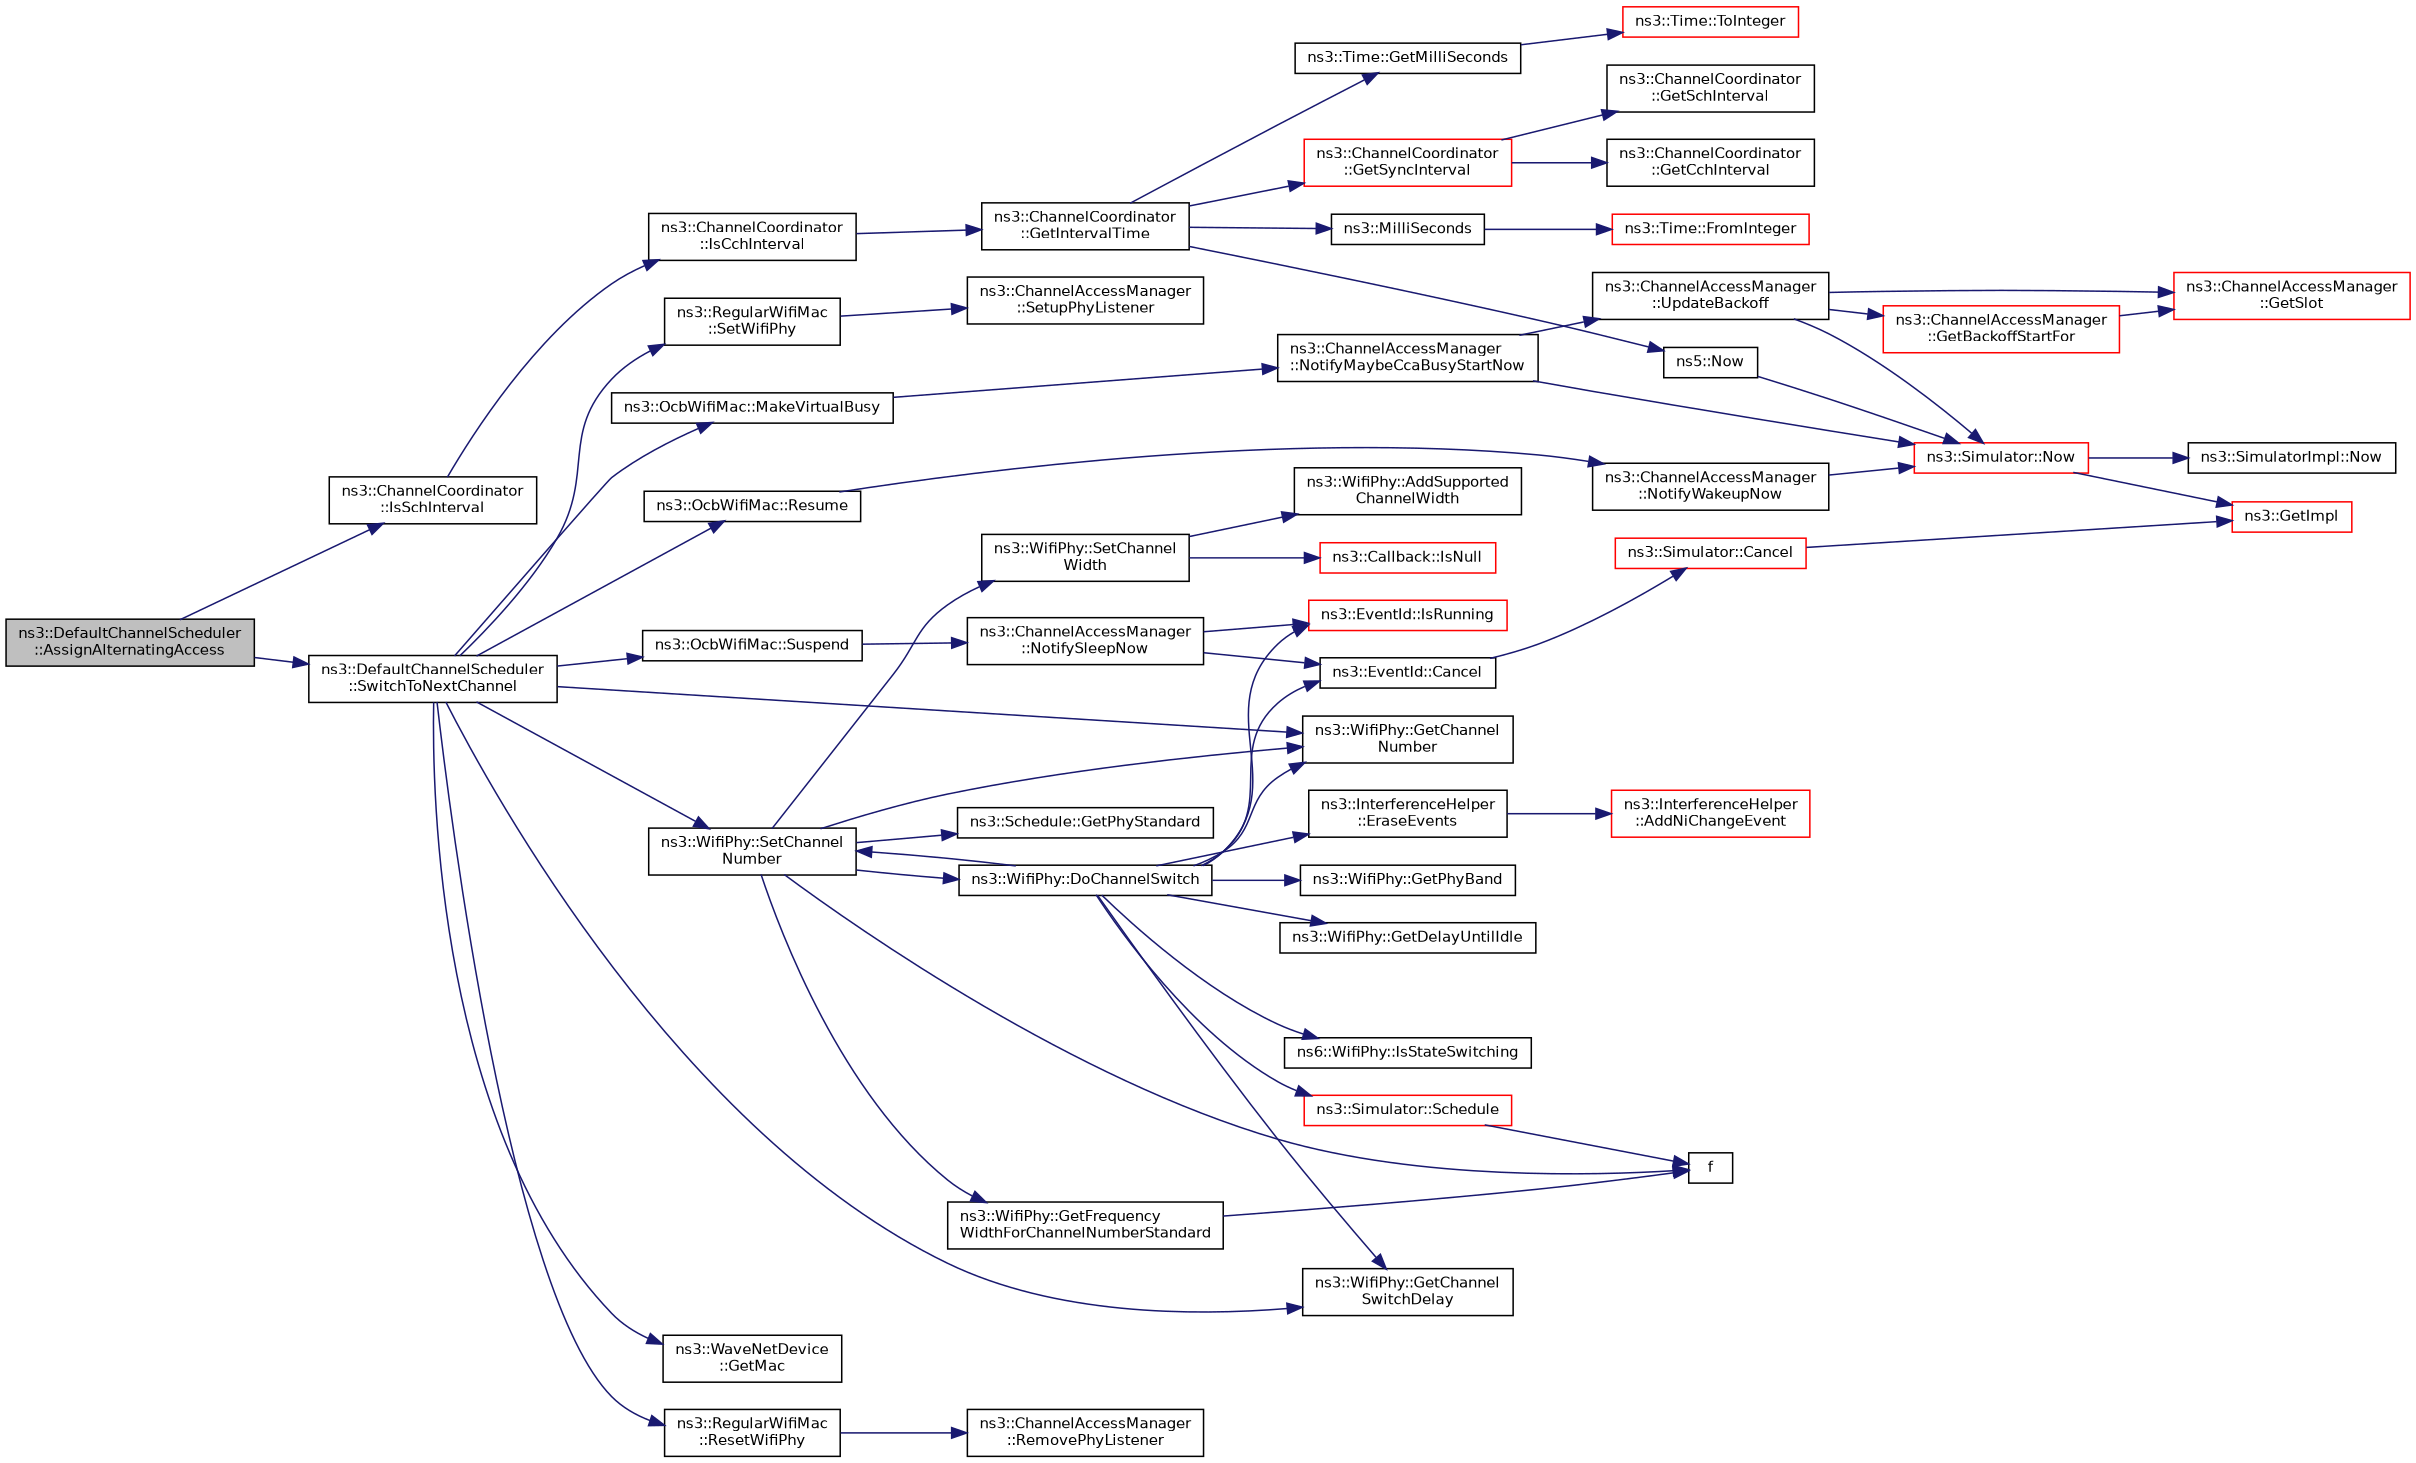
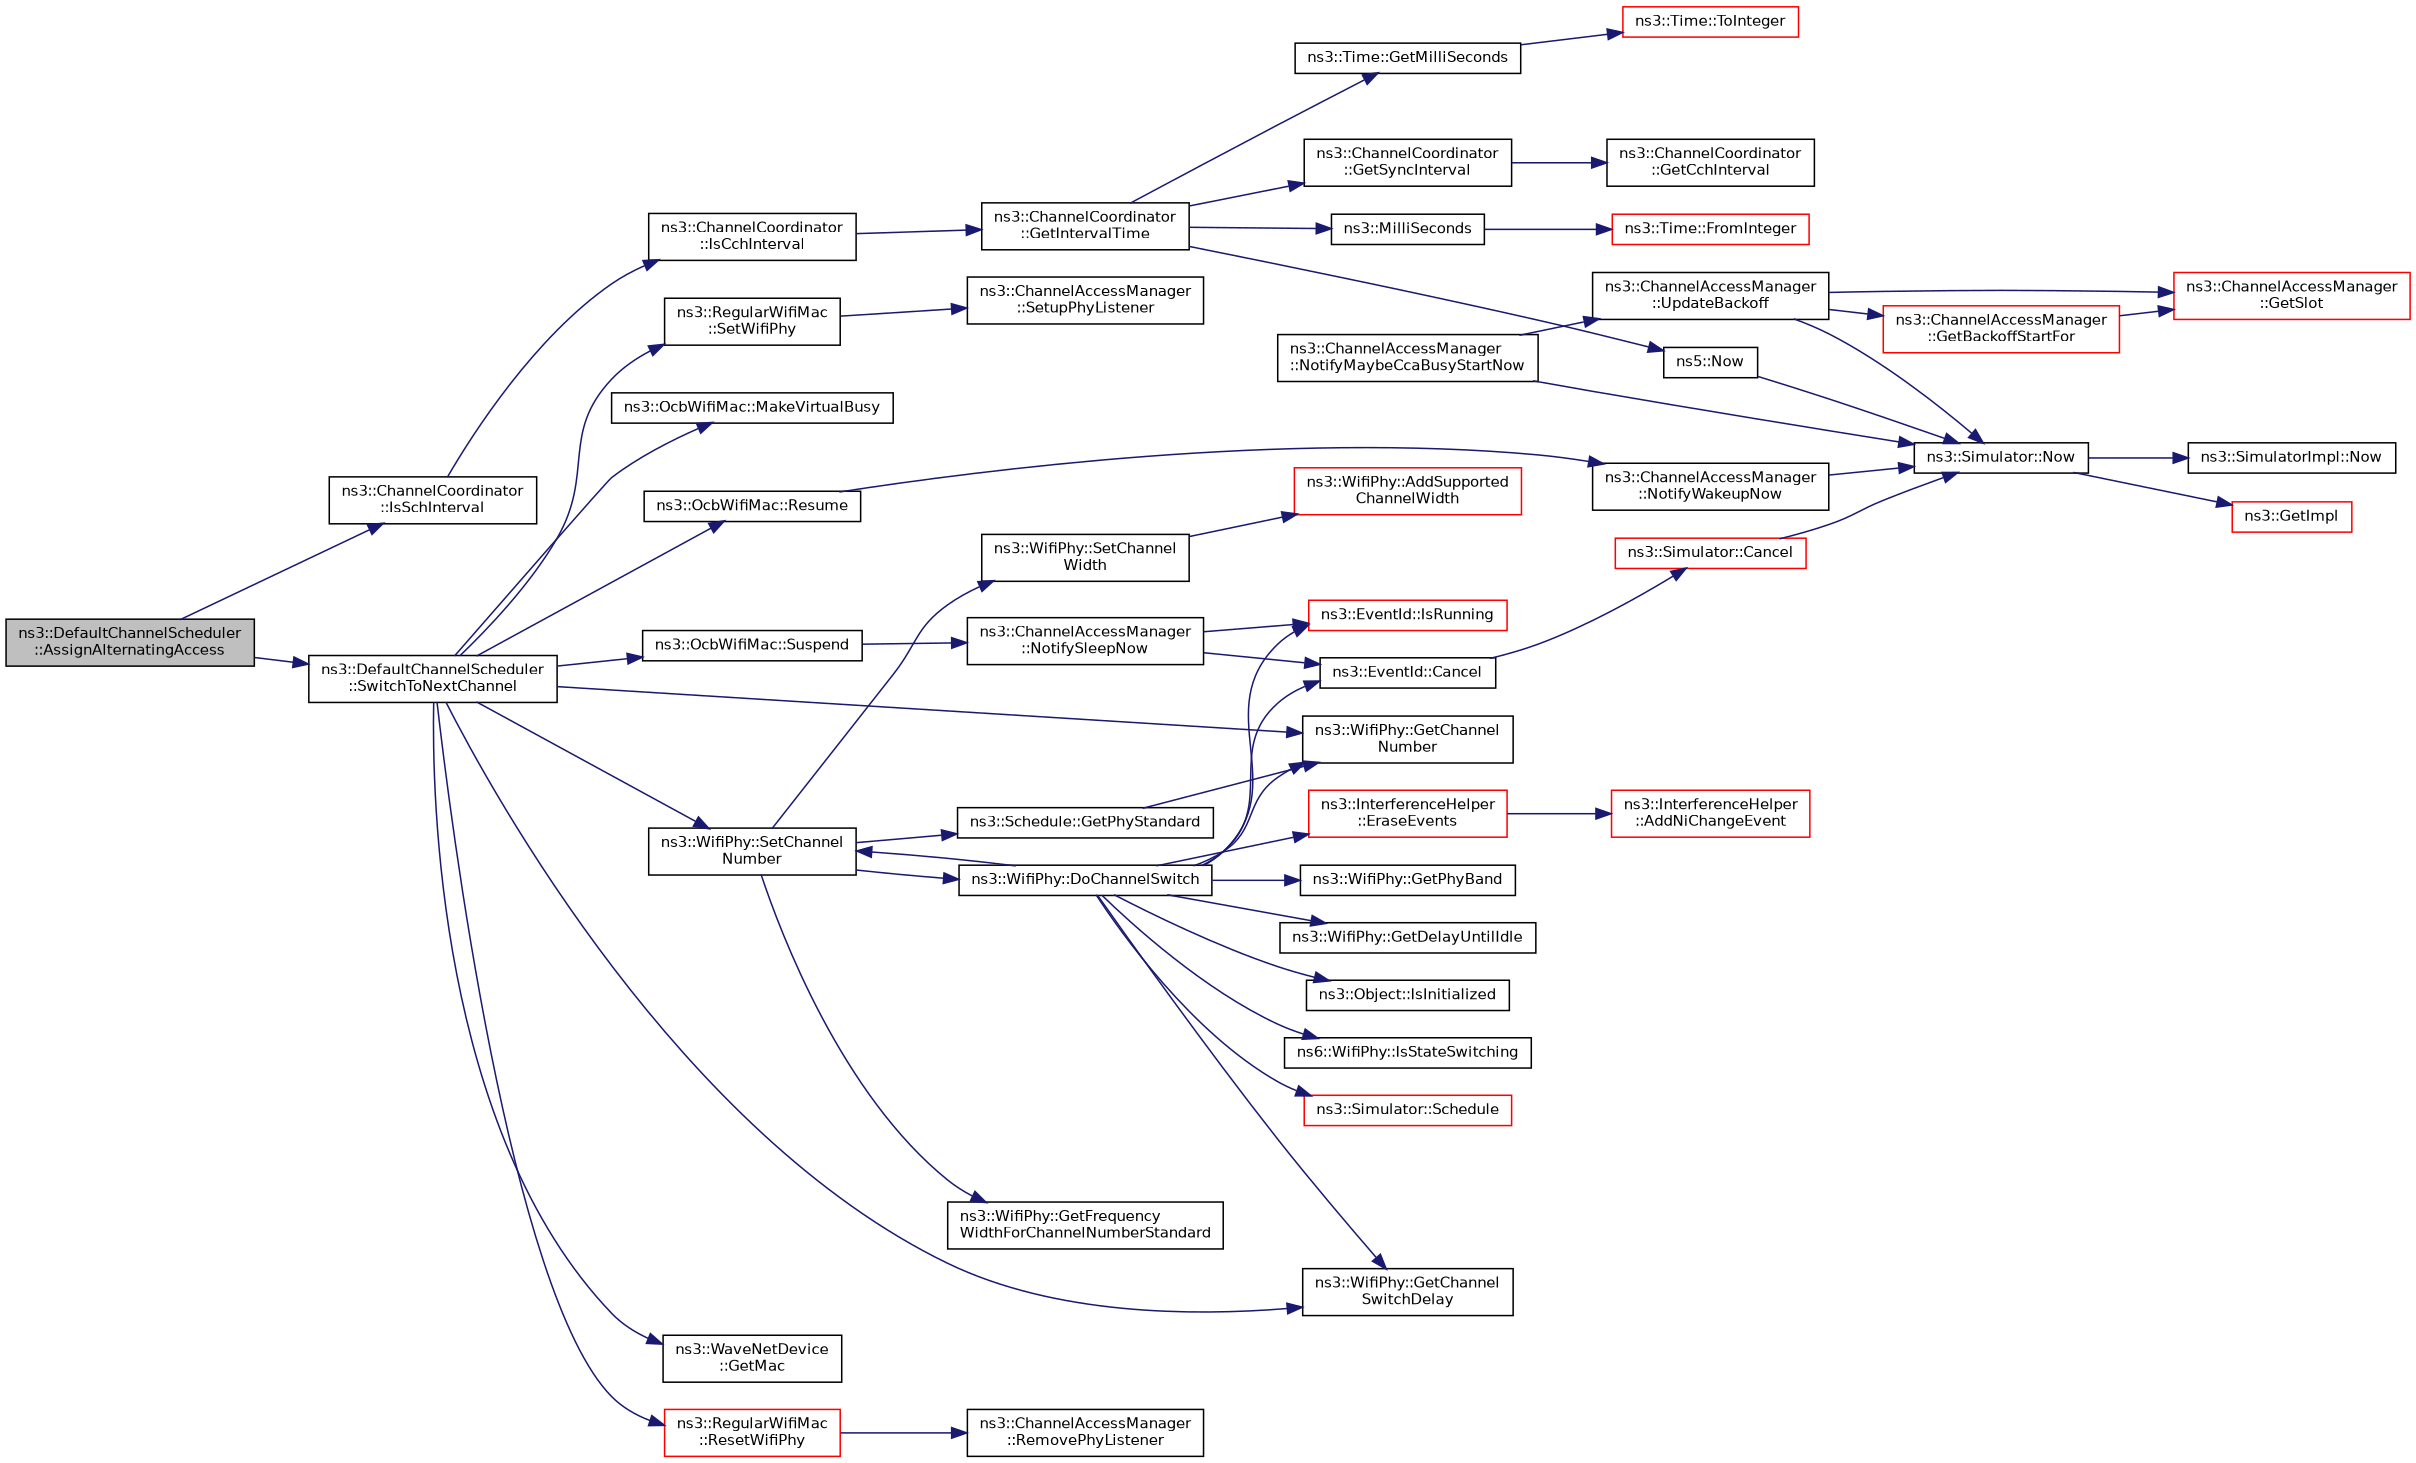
(1711, 89) -> none
(1408, 163) -> (1408, 163)
(1078, 383) -> none
(2001, 458) -> (2001, 458)
(1408, 491) -> (1408, 491)
(2012, 535) -> (1862, 510)
(1408, 558) -> none
(1052, 776) -> (1223, 787)
(1408, 814) -> (1408, 814)
none -> (1408, 995)
(1711, 1168) -> none
(752, 1433) -> (752, 1433)
